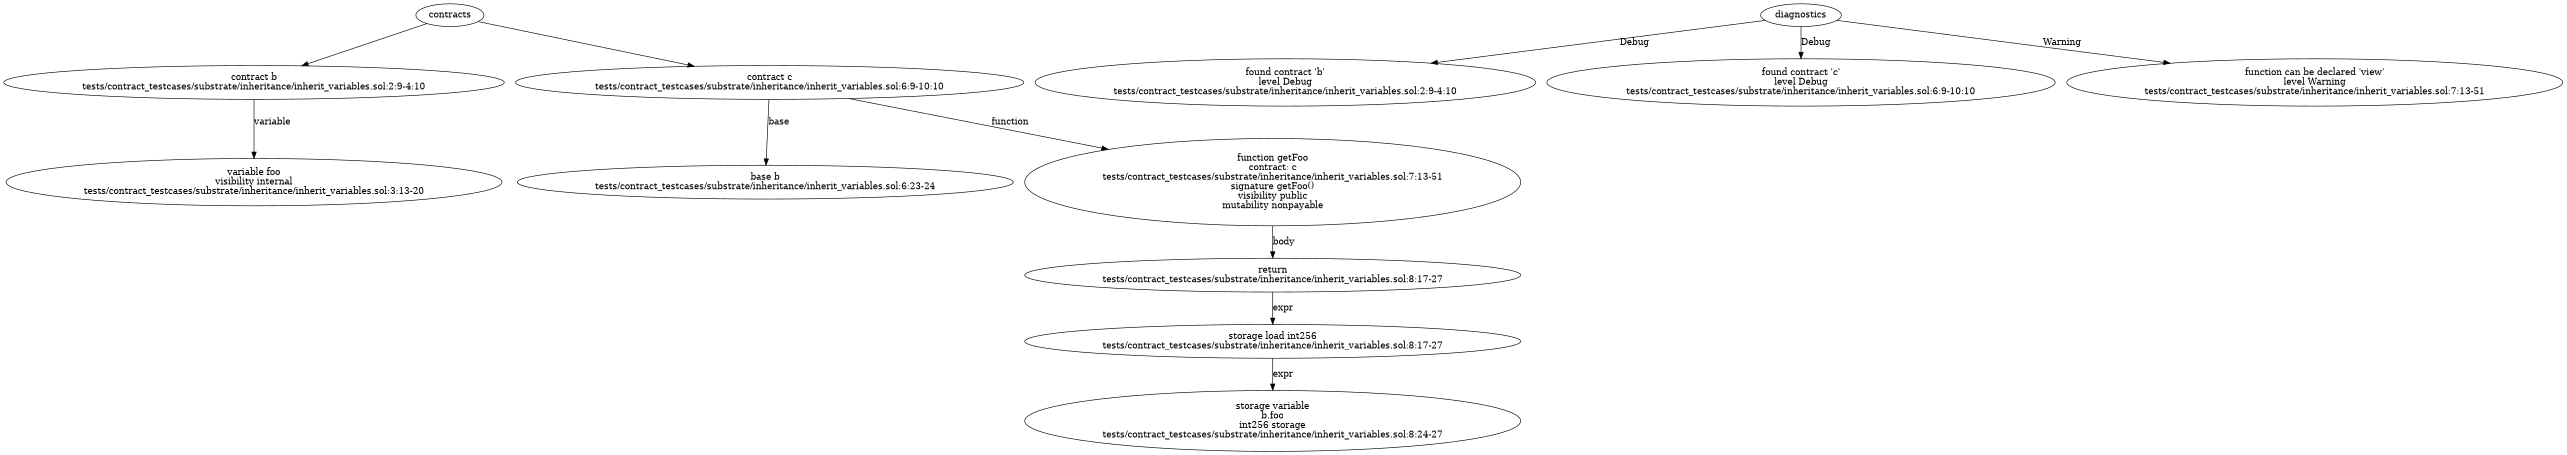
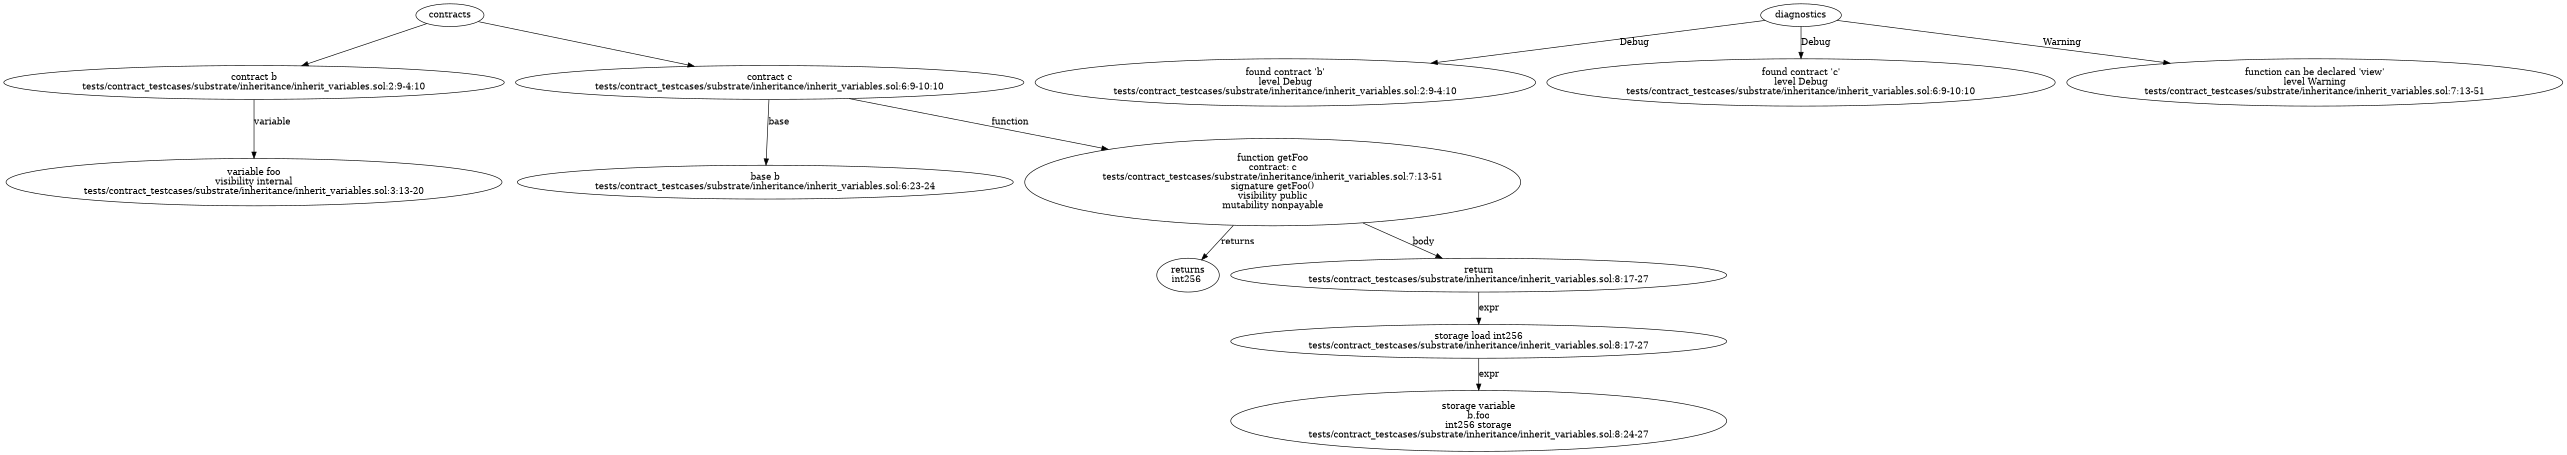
none -> (1188, 275)
